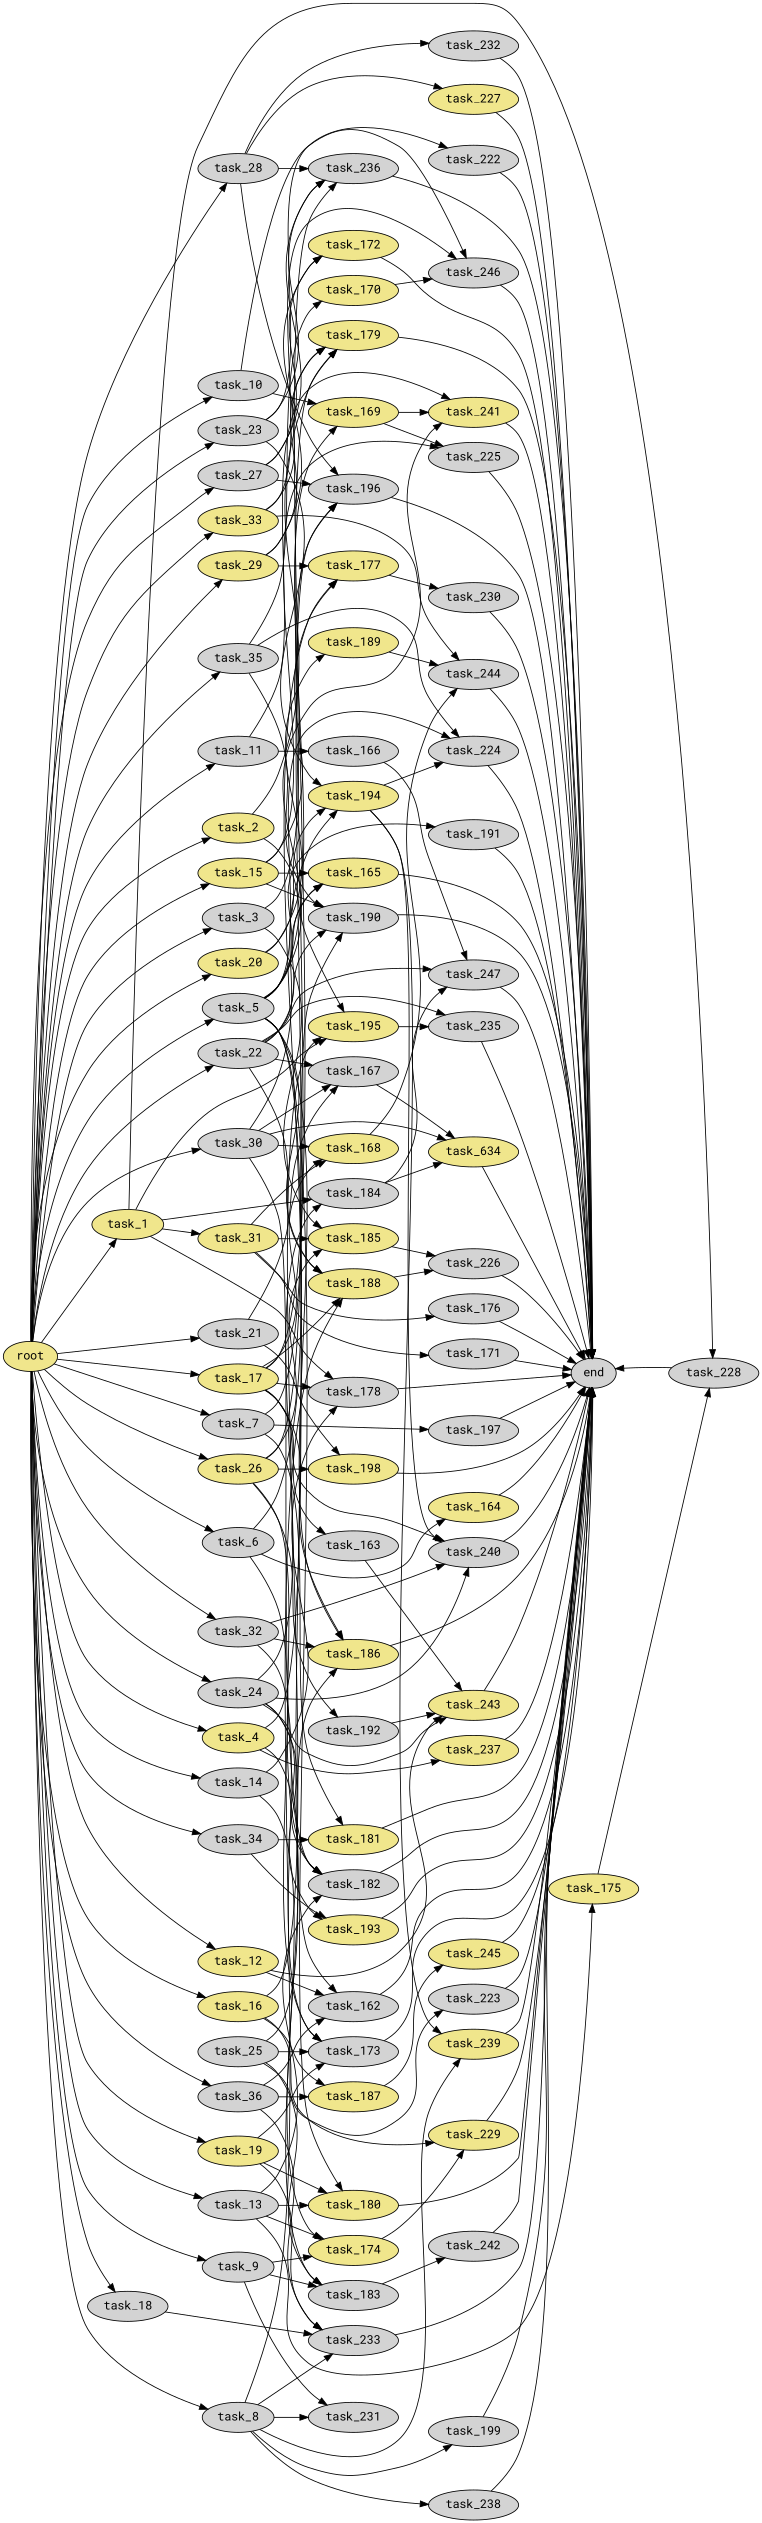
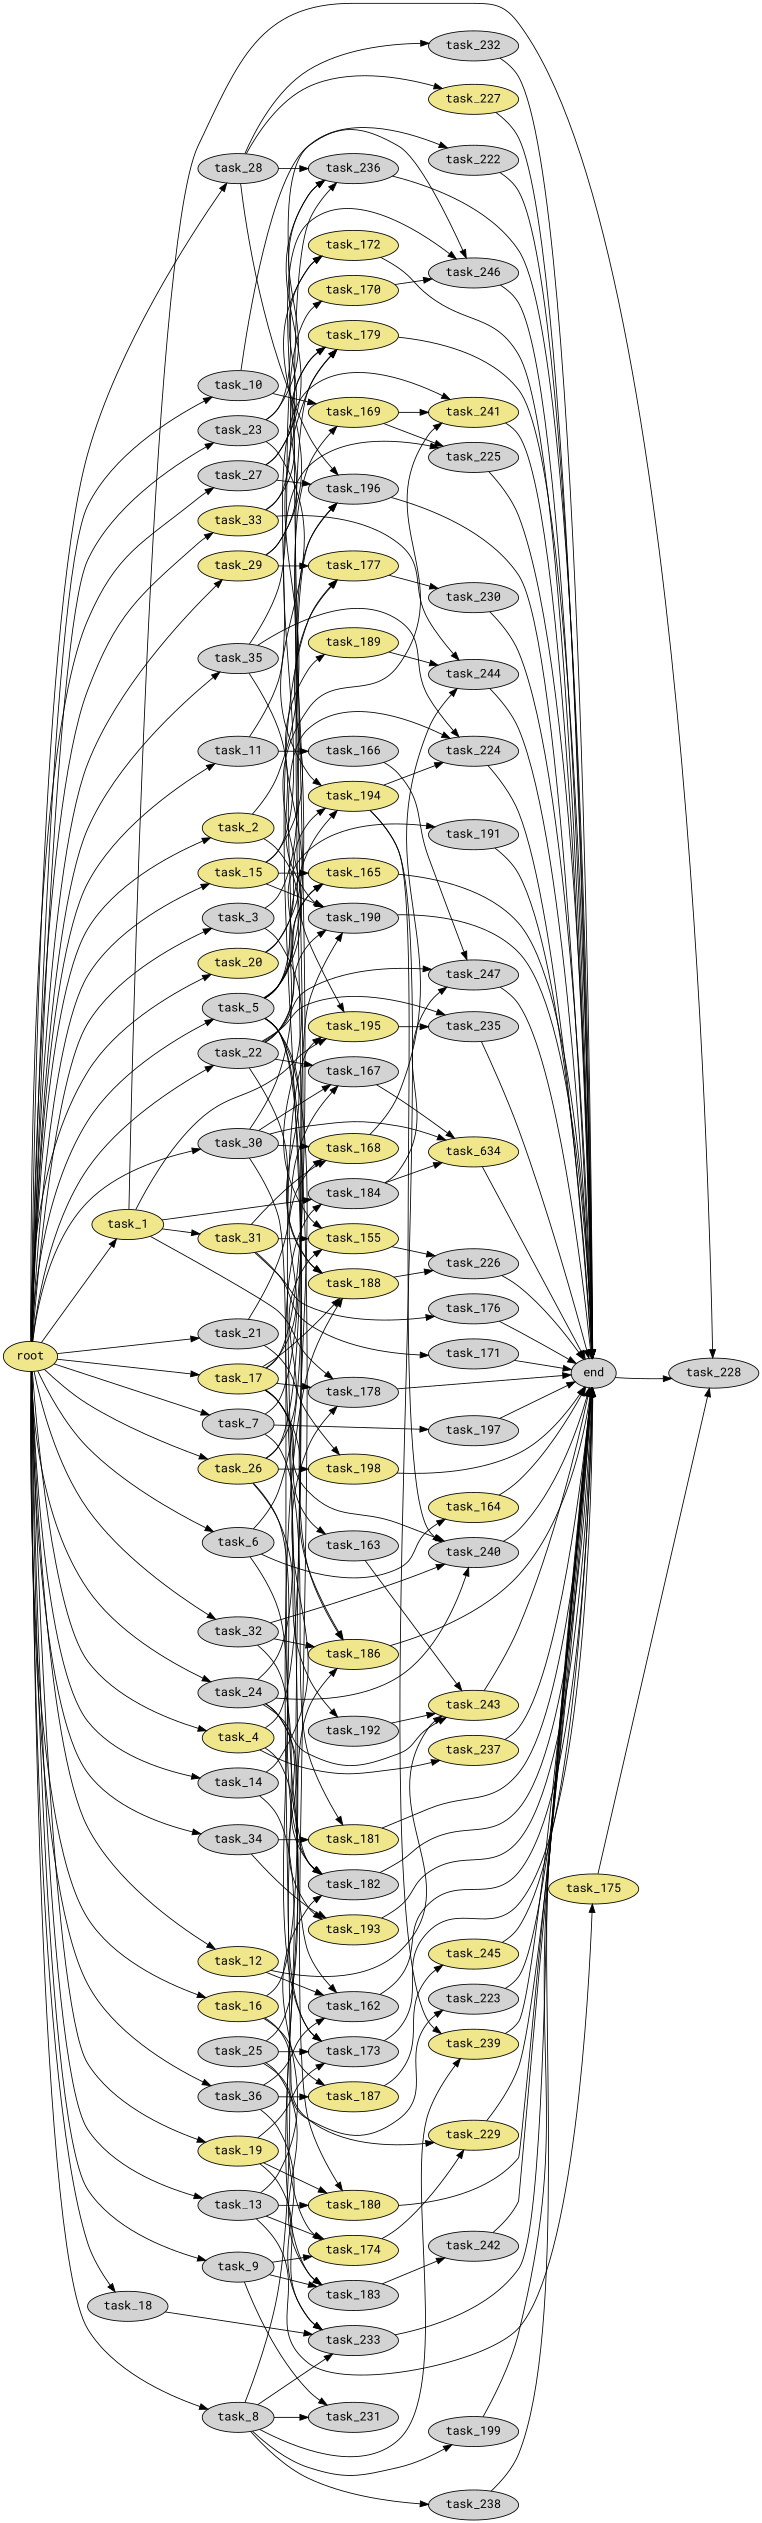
(353, 1239) -> (353, 1239)
(648, 1368) -> (639, 1379)
